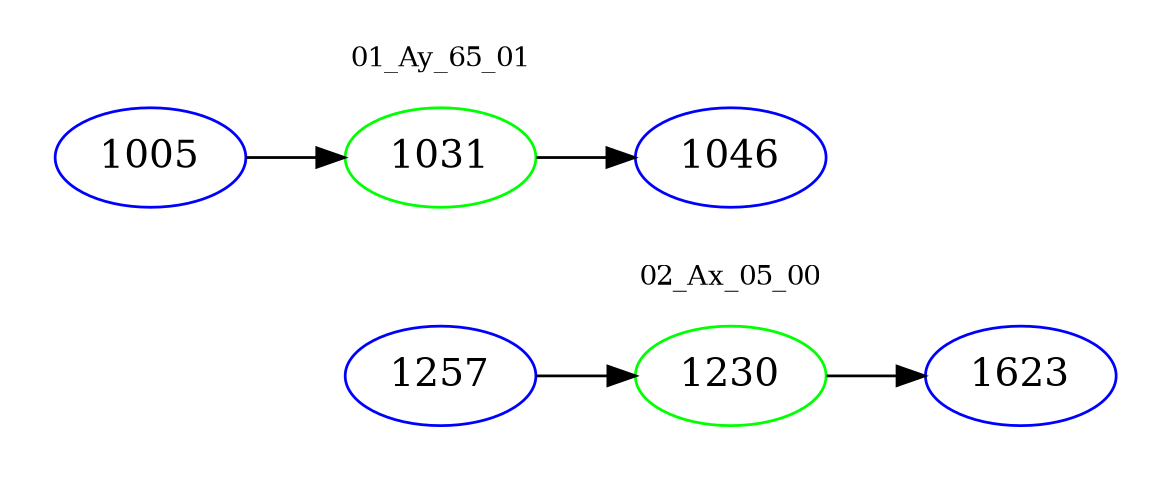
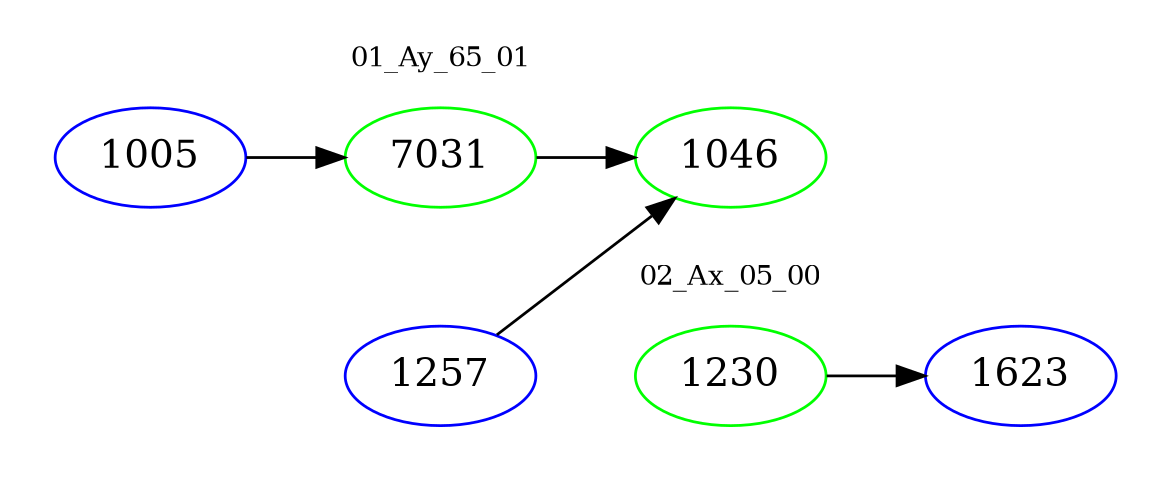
(441, 158) -> (441, 158)
(731, 158) -> (731, 158)
(572, 376) -> (574, 275)
